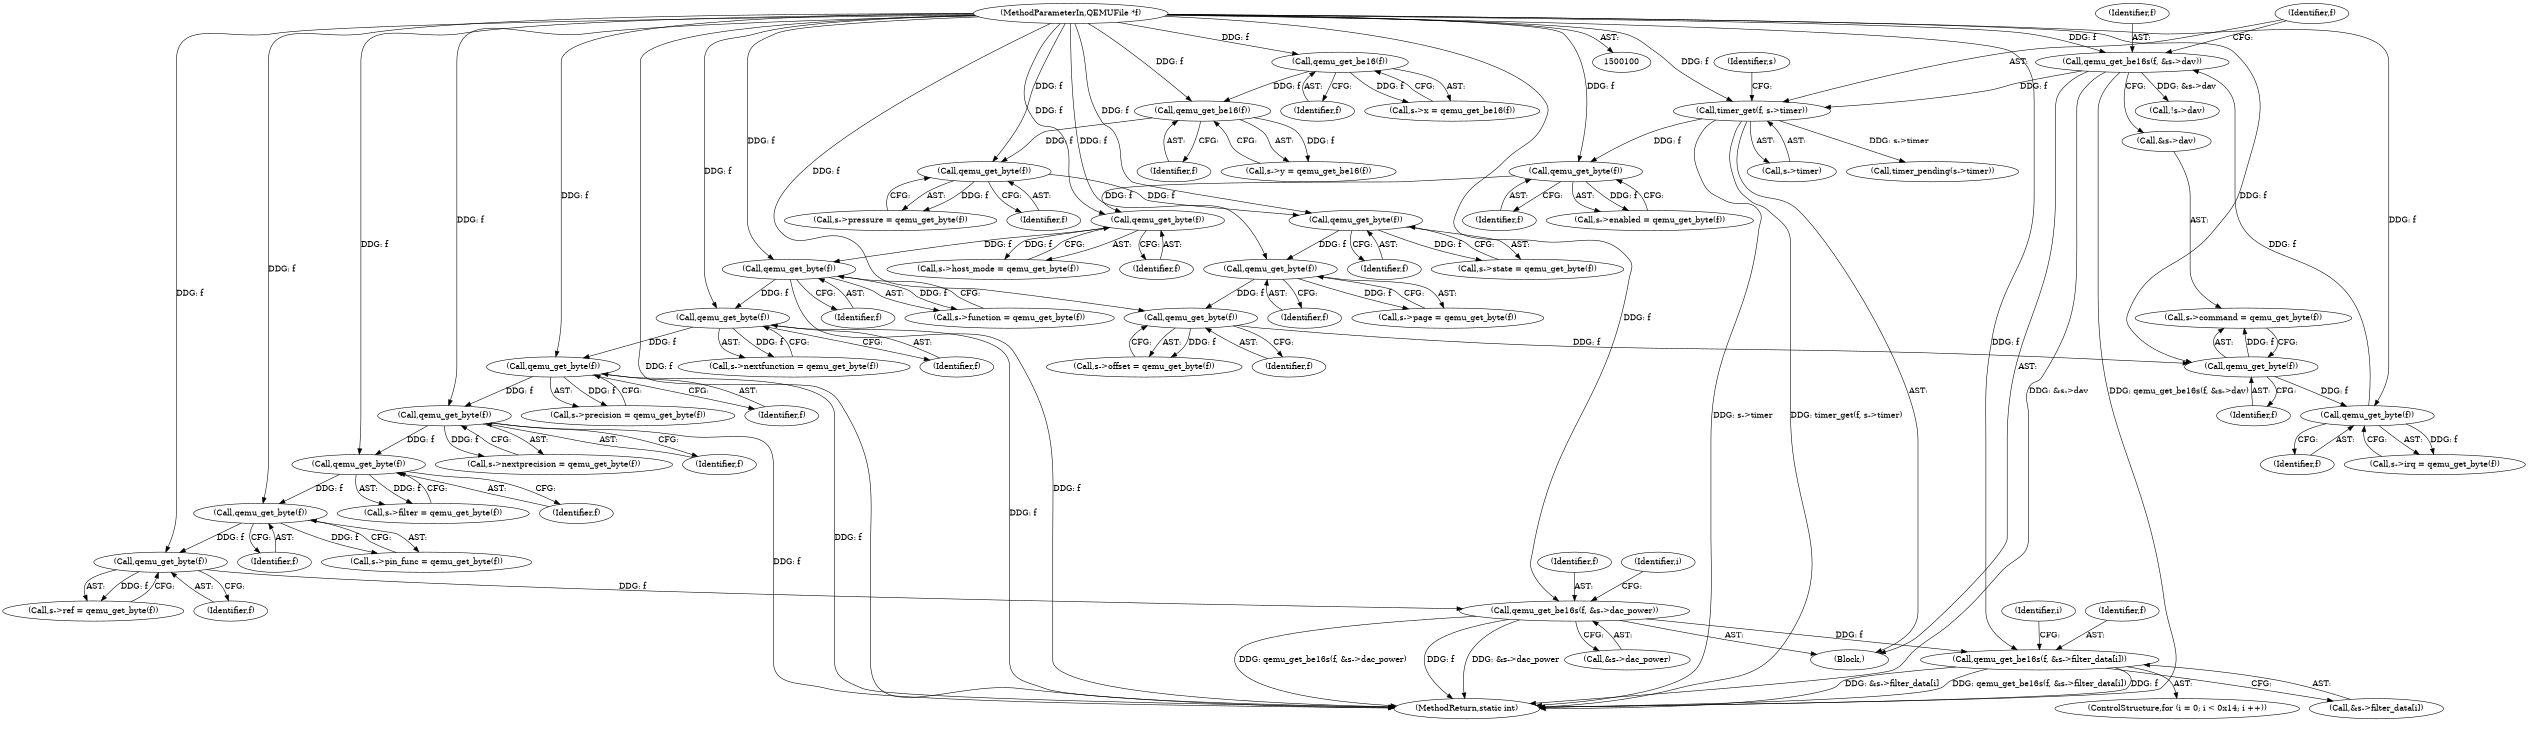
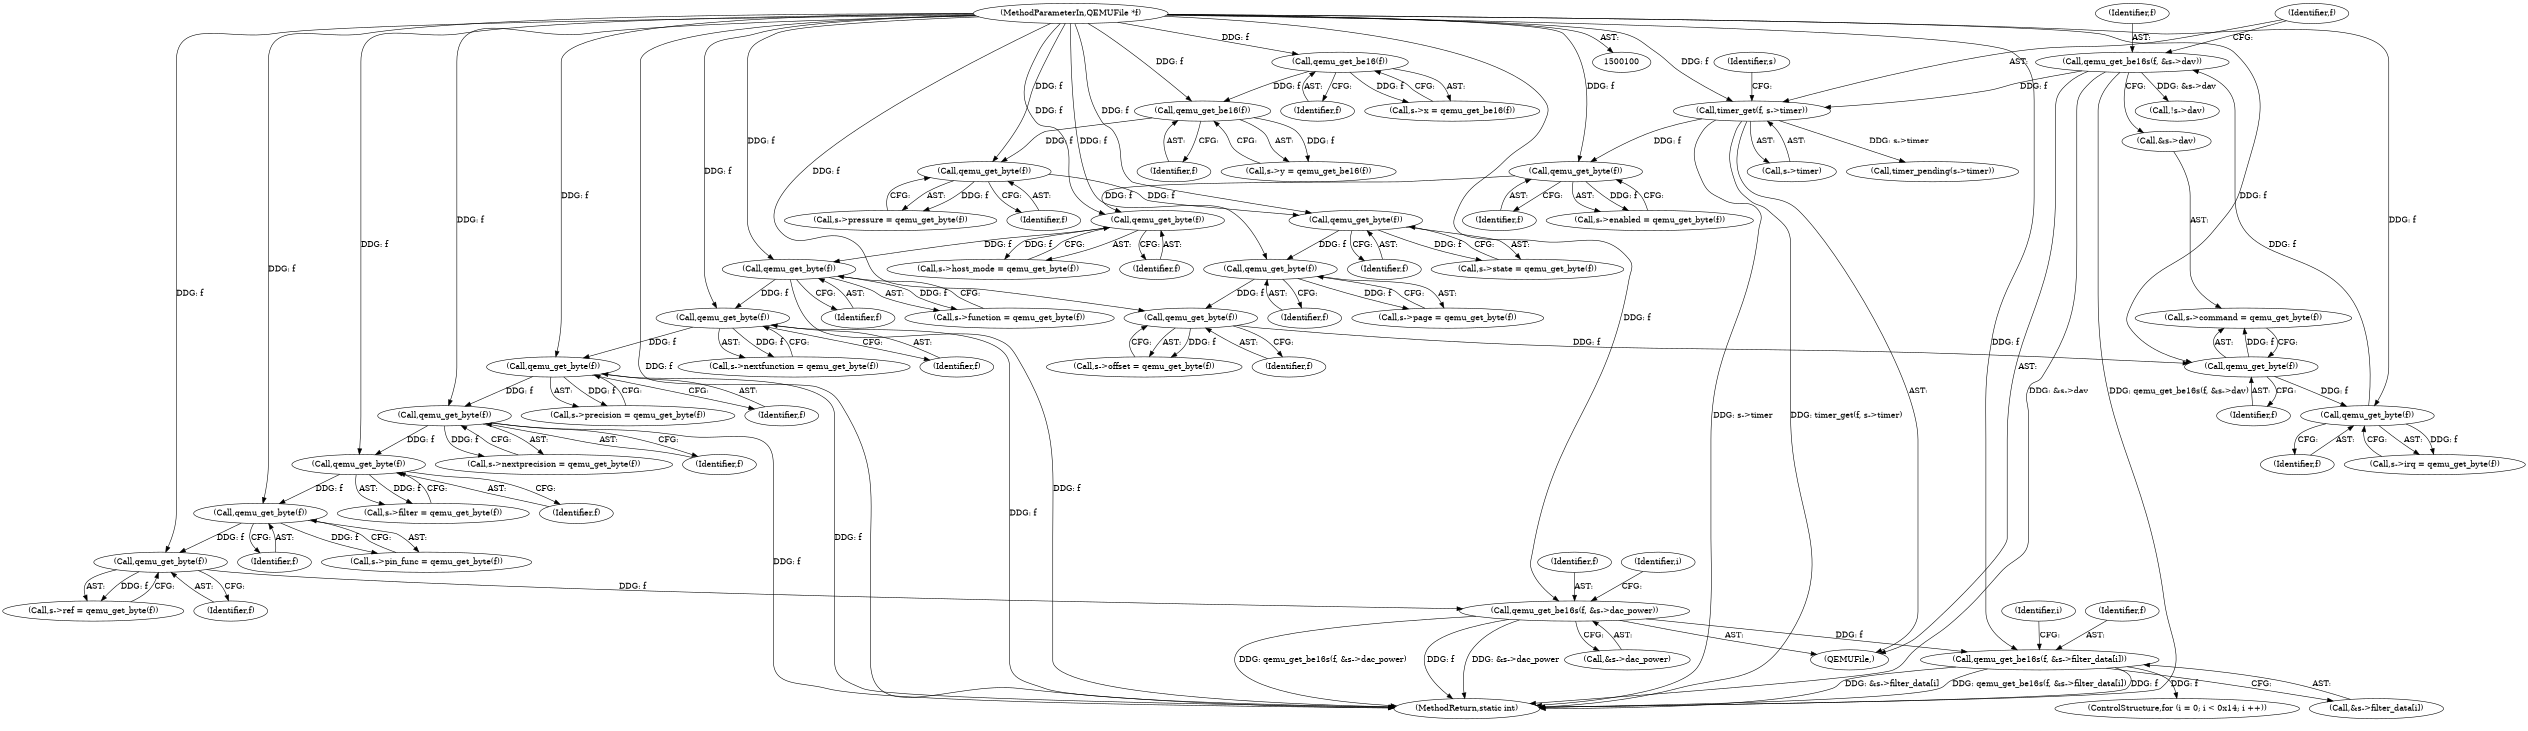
(1635, 20) -> none
(1850, 660) -> (1850, 660)
(2185, 684) -> (2185, 684)
